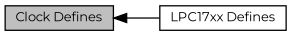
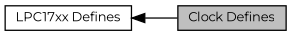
(143, 18) -> (161, 18)
